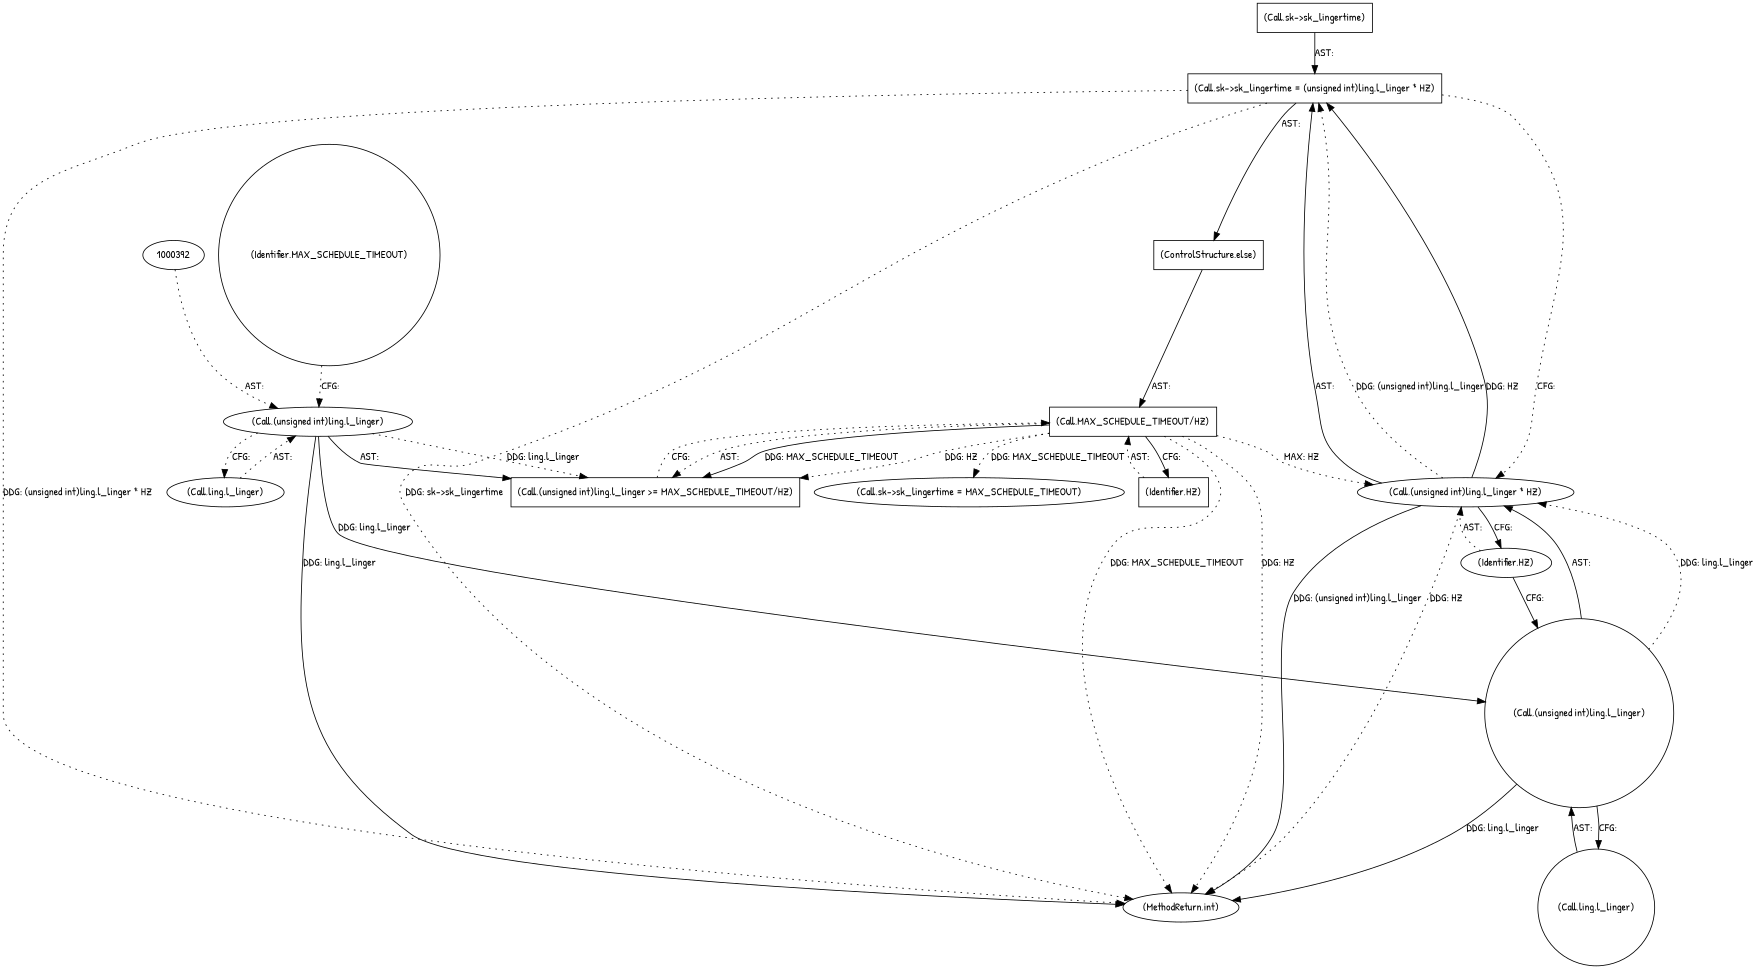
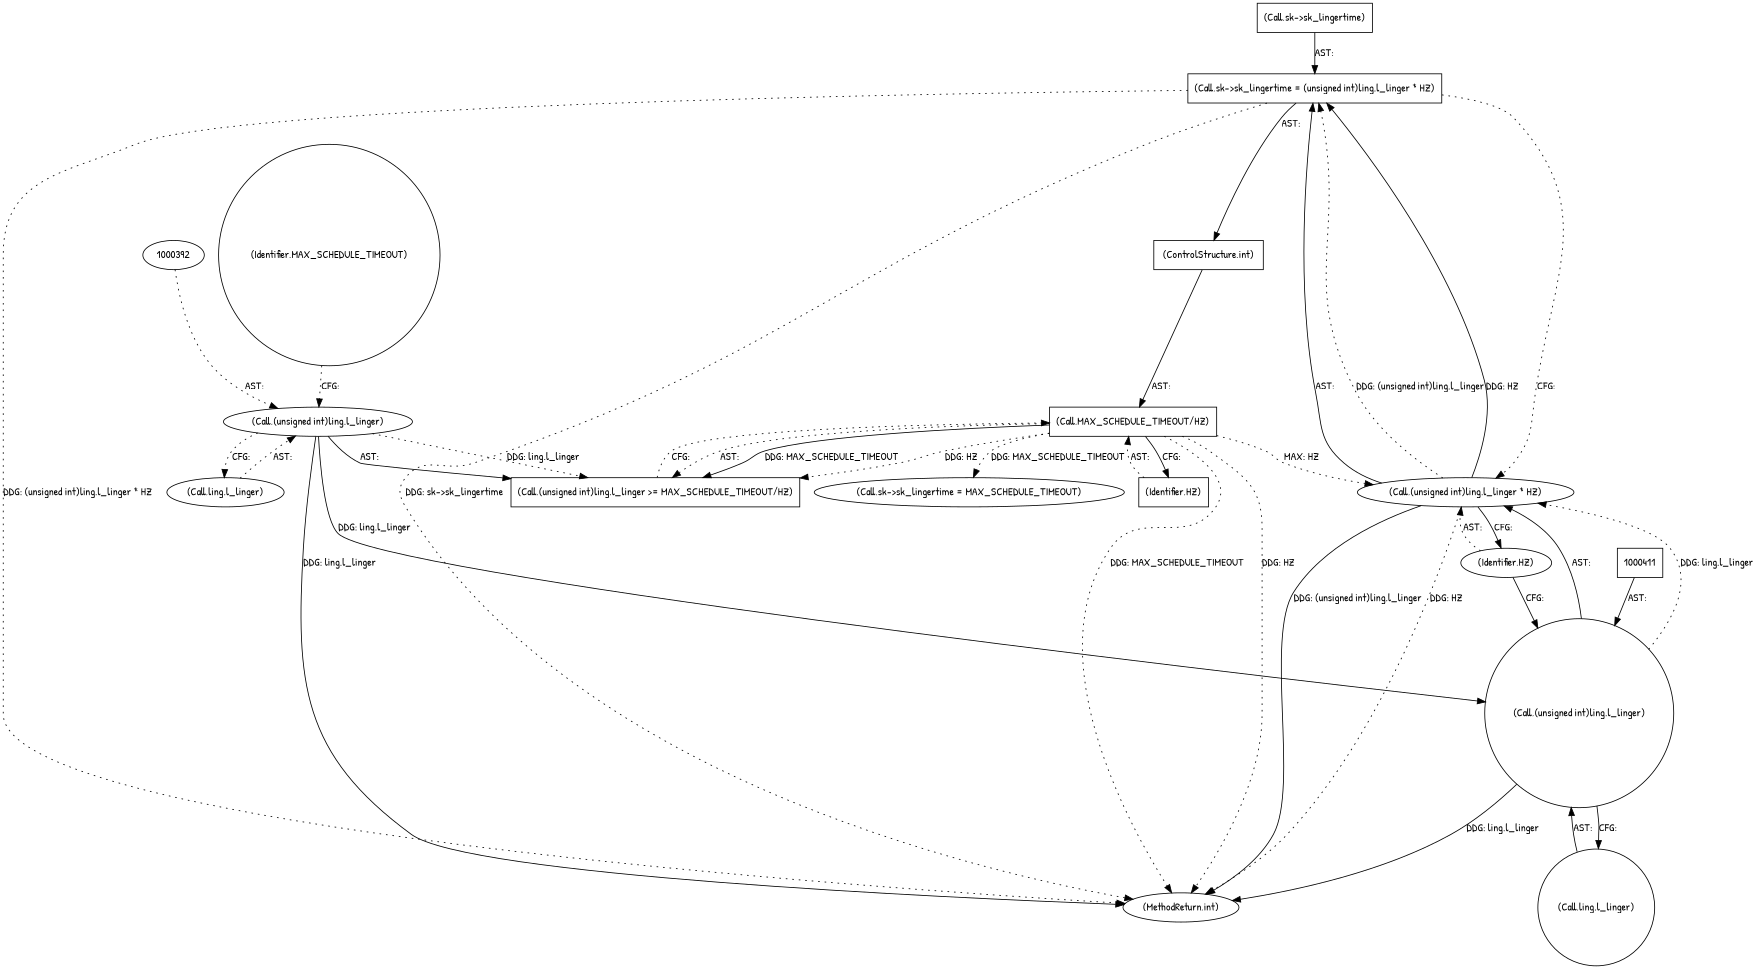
(1209, 255) -> (1209, 255)
none -> (1640, 563)
